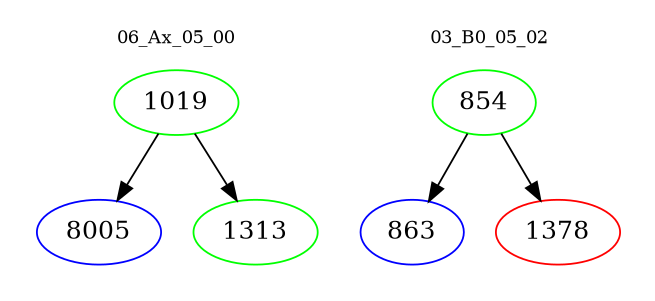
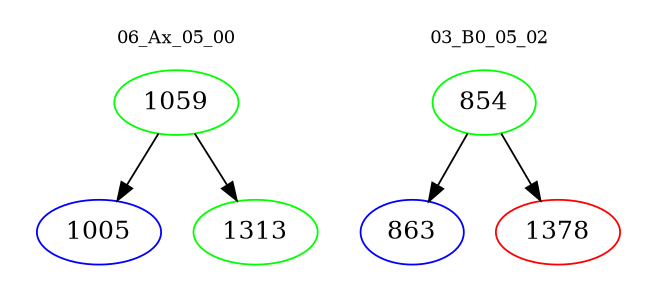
(176, 103) -> (176, 103)
(99, 232) -> (99, 232)
